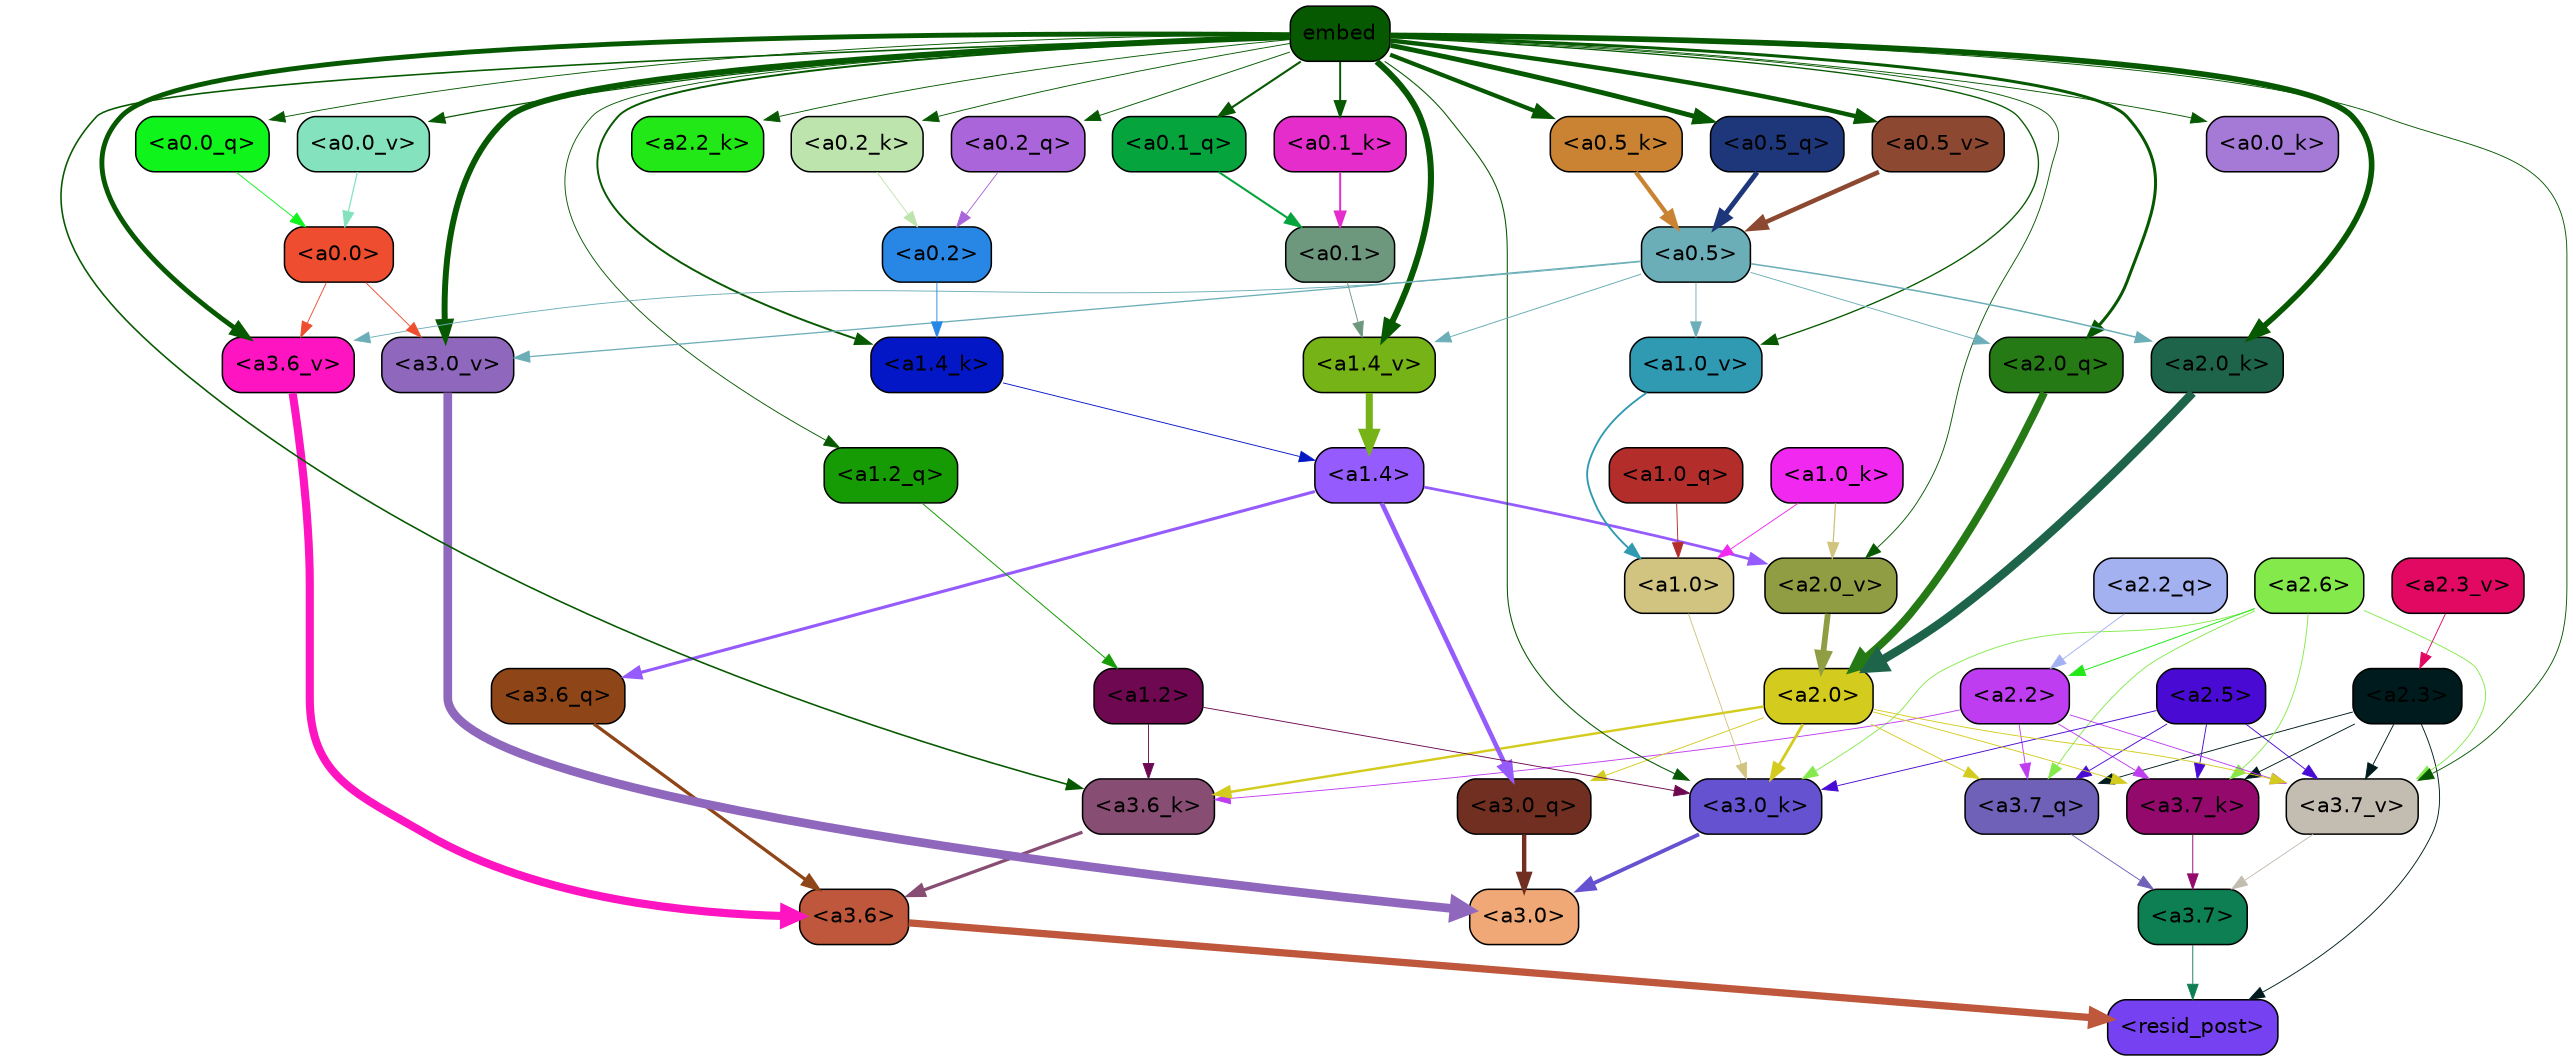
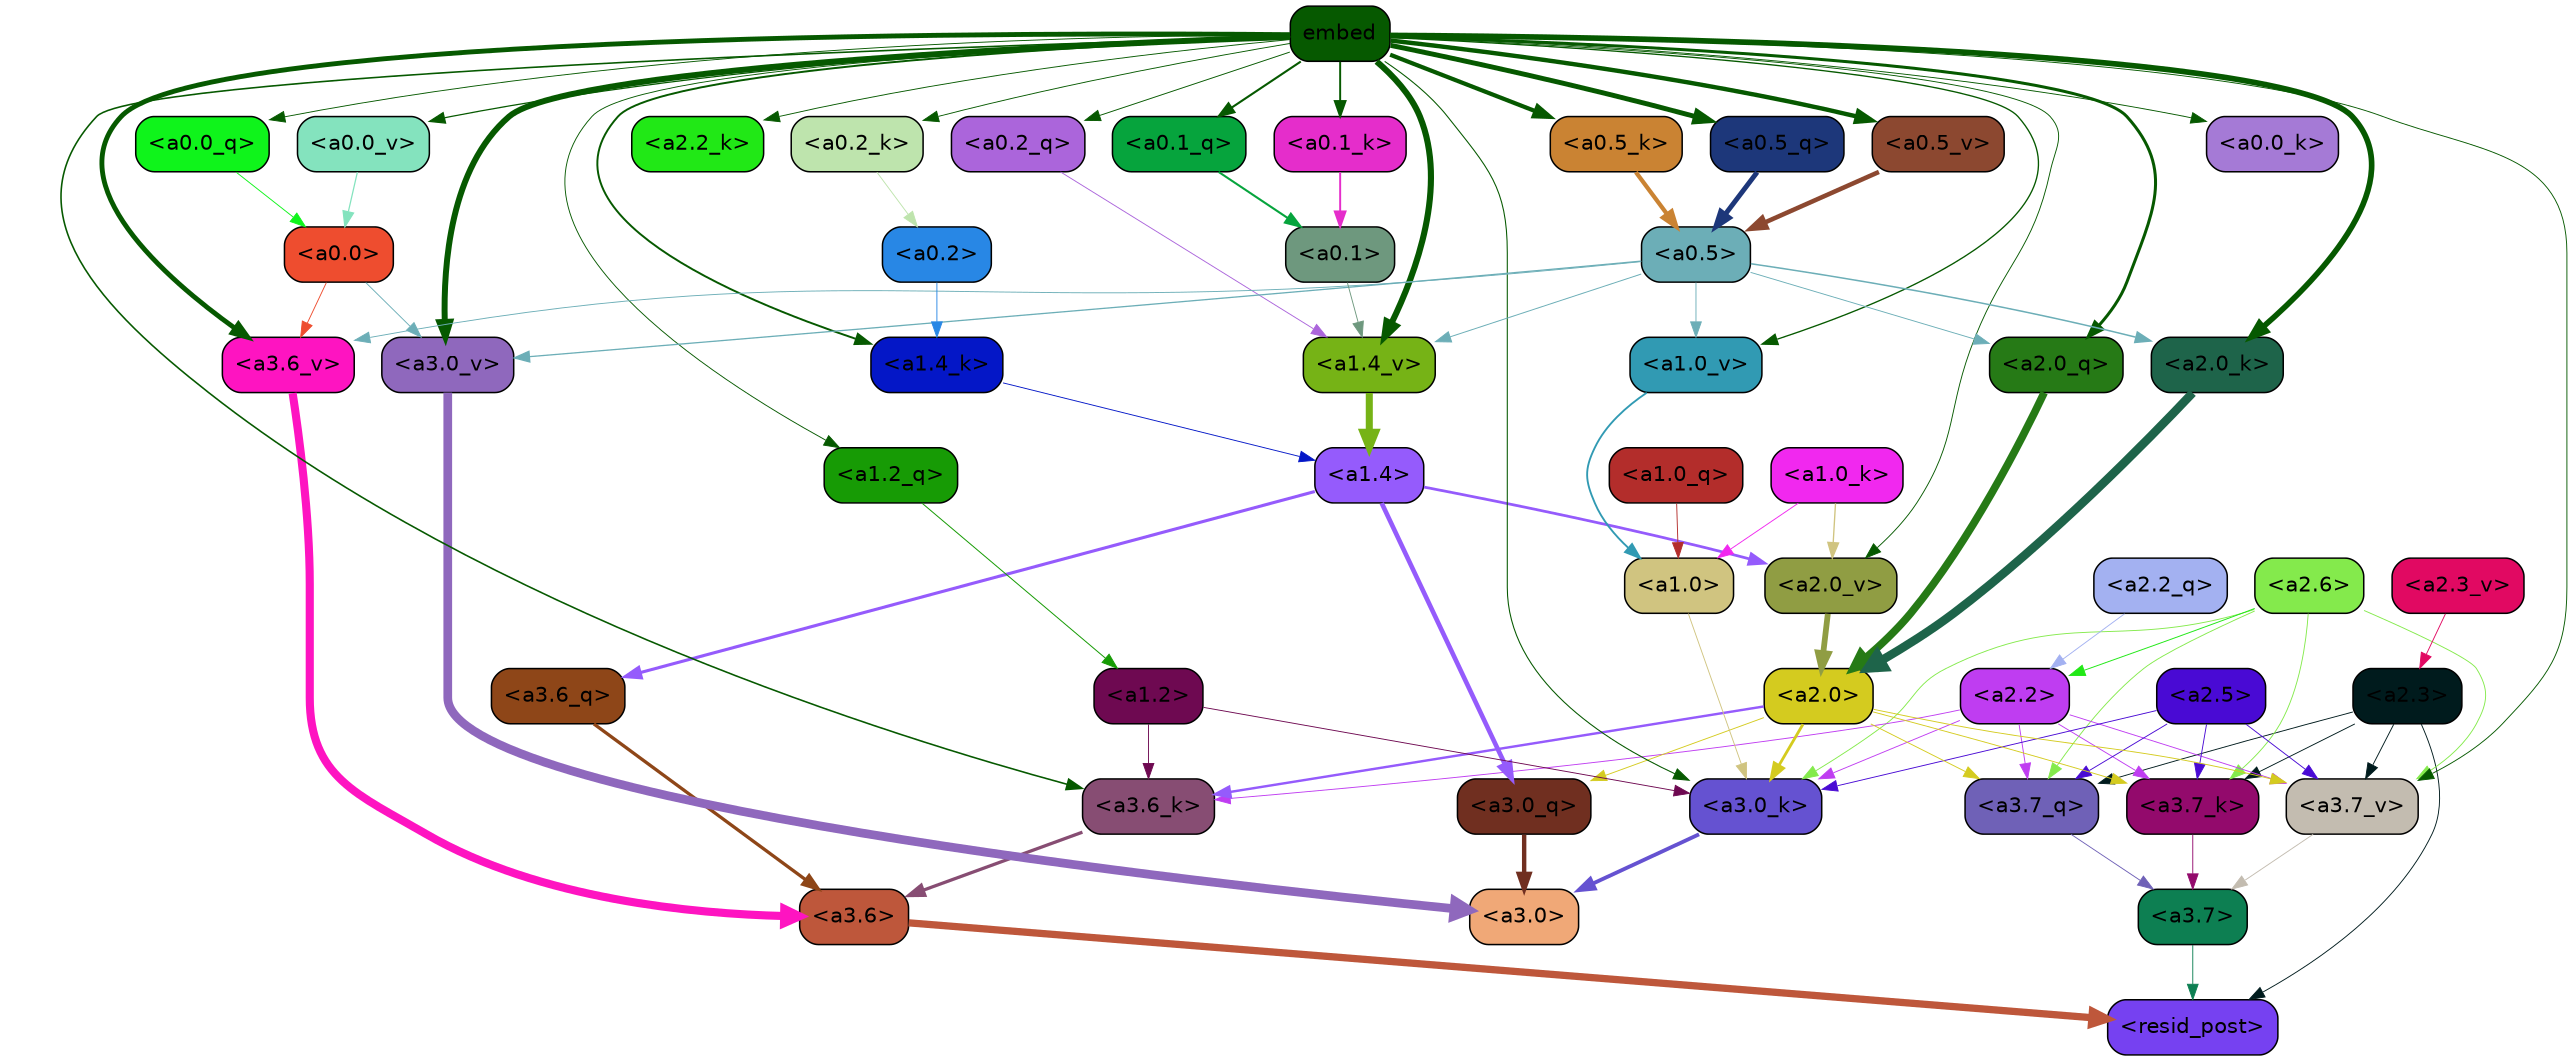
(982, 193) -> (1187, 250)
(388, 304) -> (388, 304)
(1510, 747) -> (1510, 747)
none -> (1893, 748)
